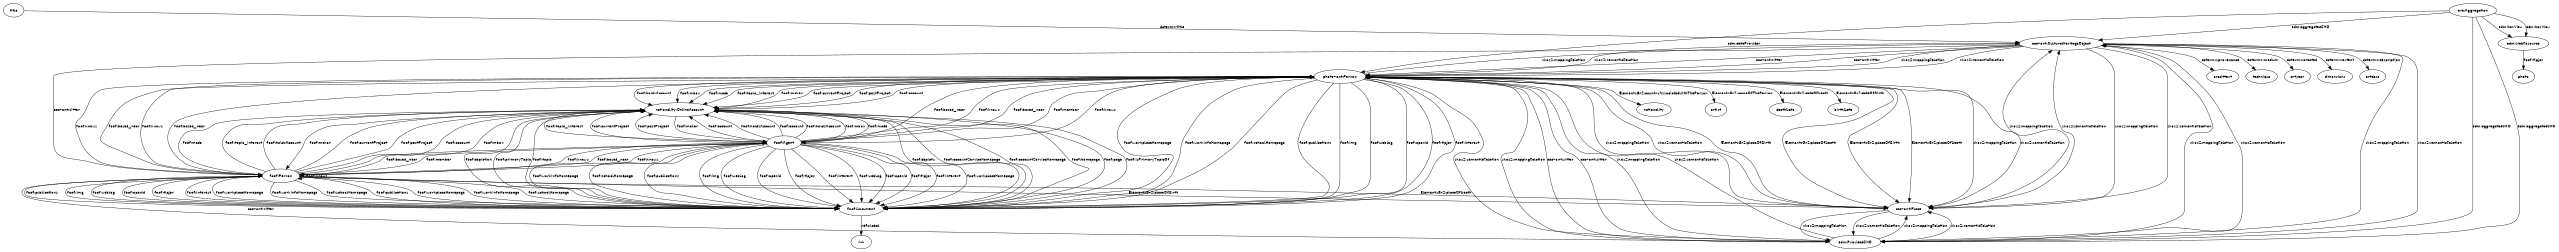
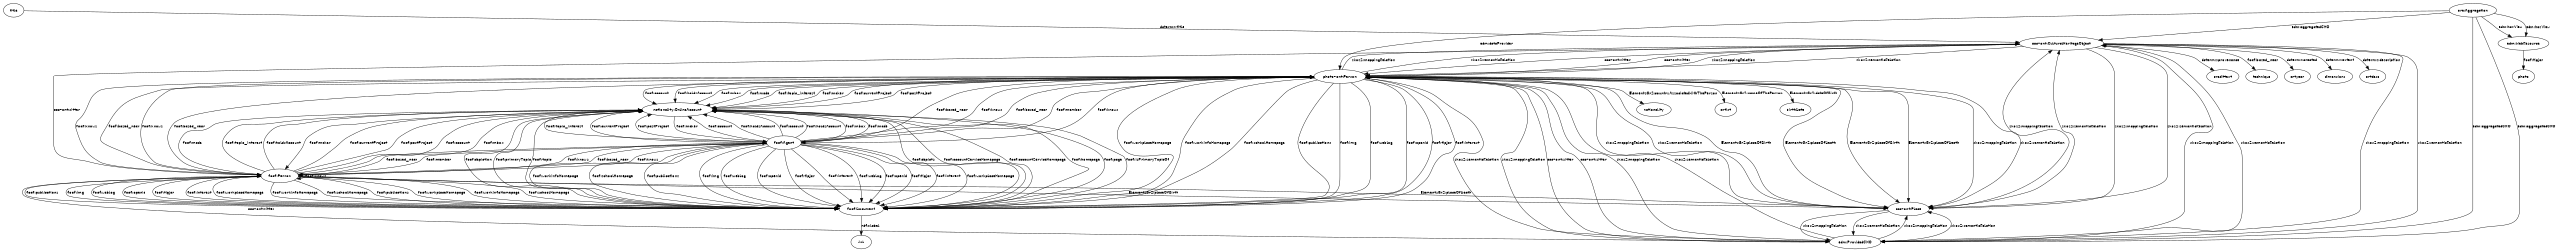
(2263, 60) -> (2263, 60)
(1786, 110) -> none
